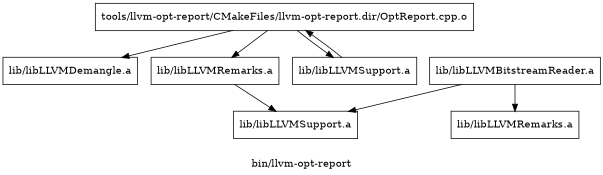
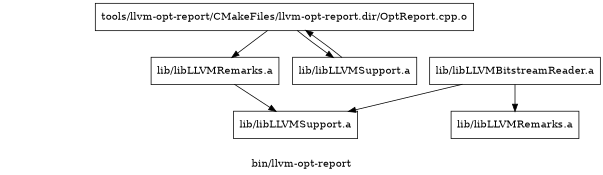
(70, 71) -> none
